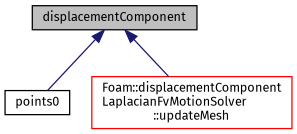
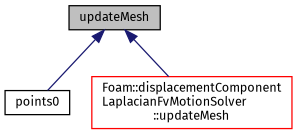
(115, 18) -> (115, 18)
